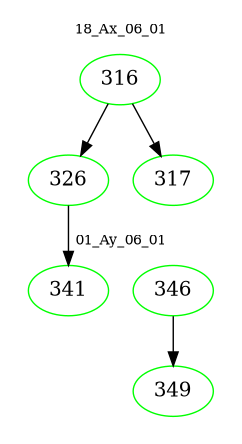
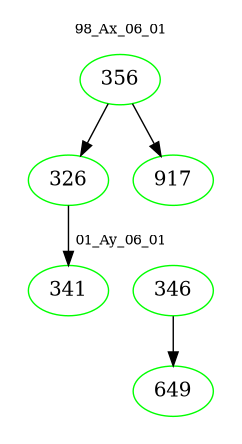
(121, 30) -> (121, 30)
(120, 80) -> (120, 80)
(173, 180) -> (173, 180)
(173, 391) -> (173, 391)
